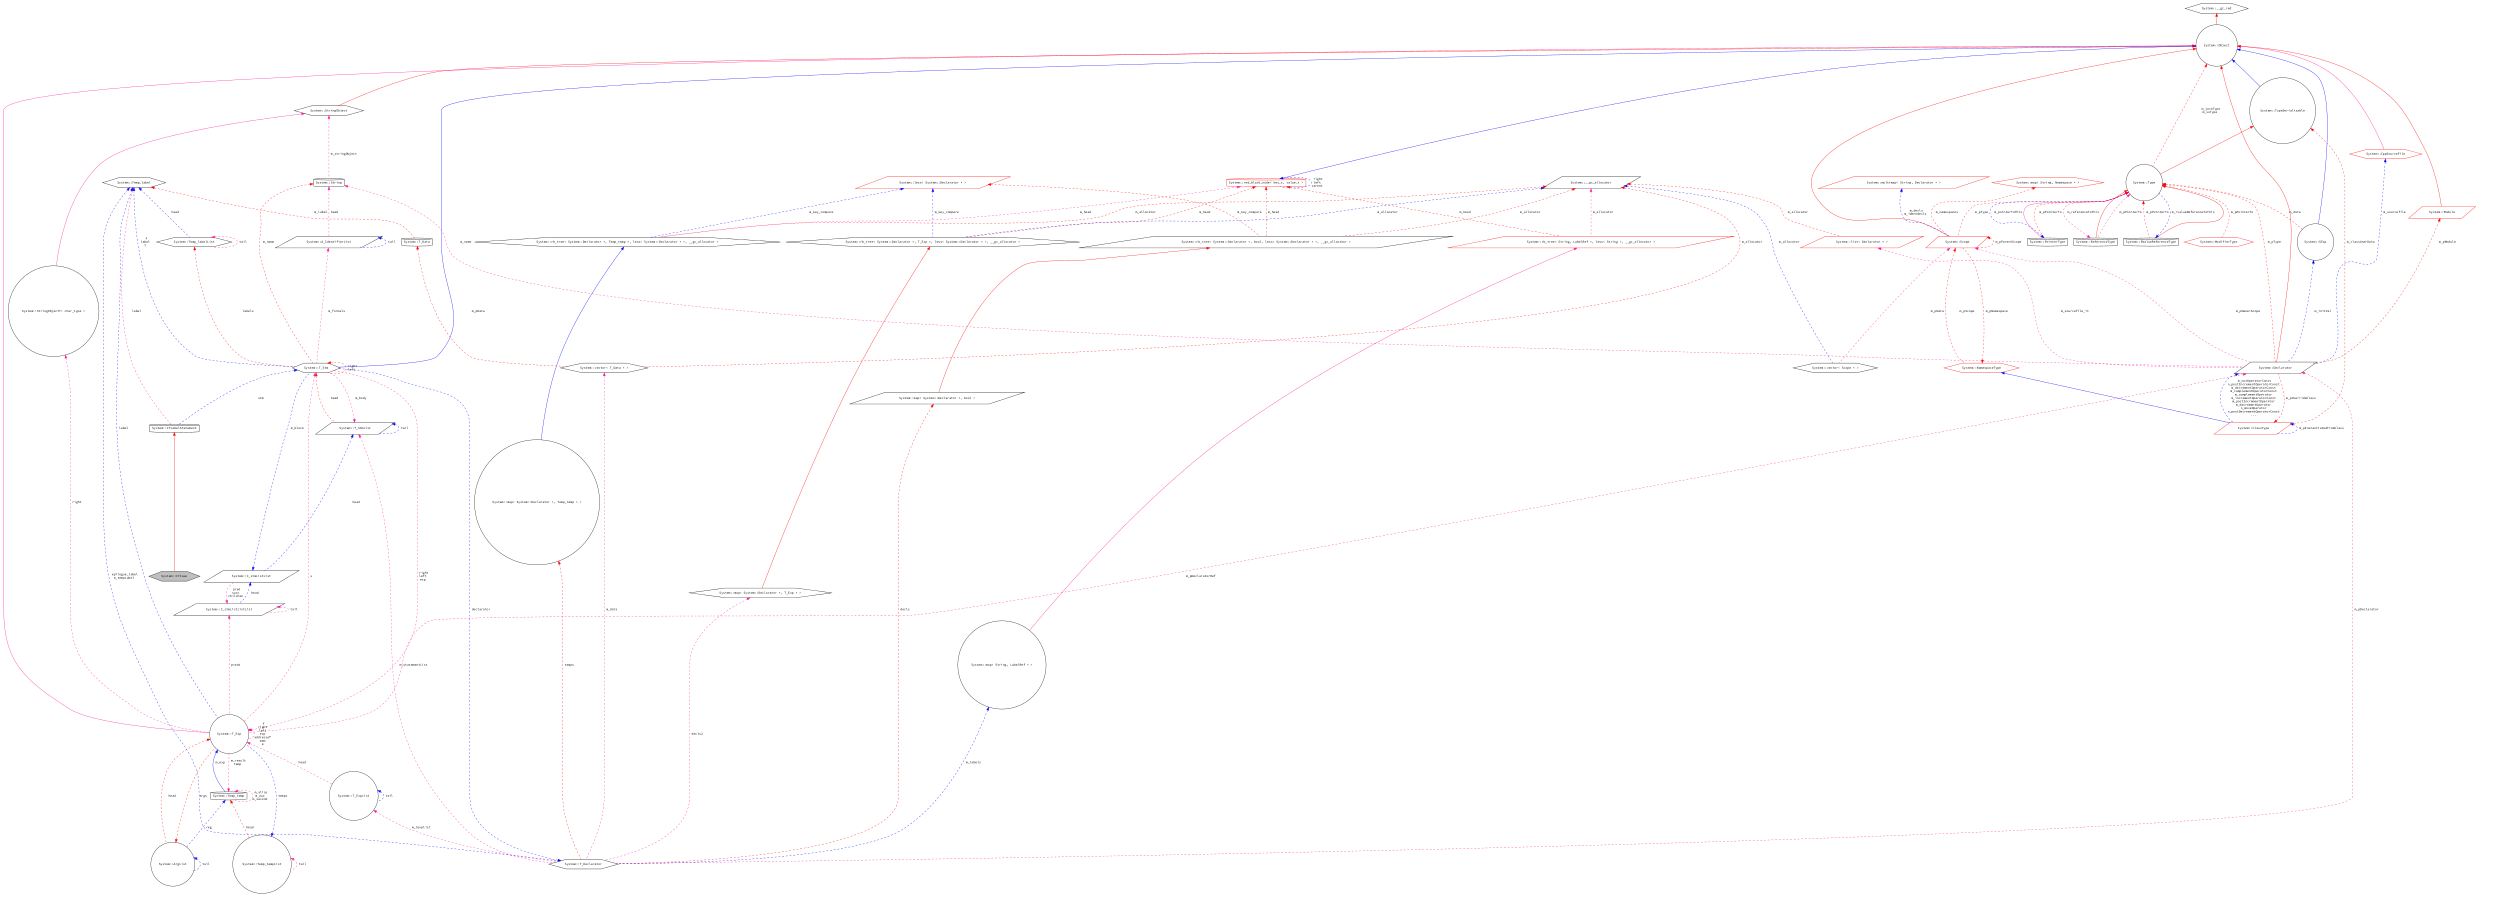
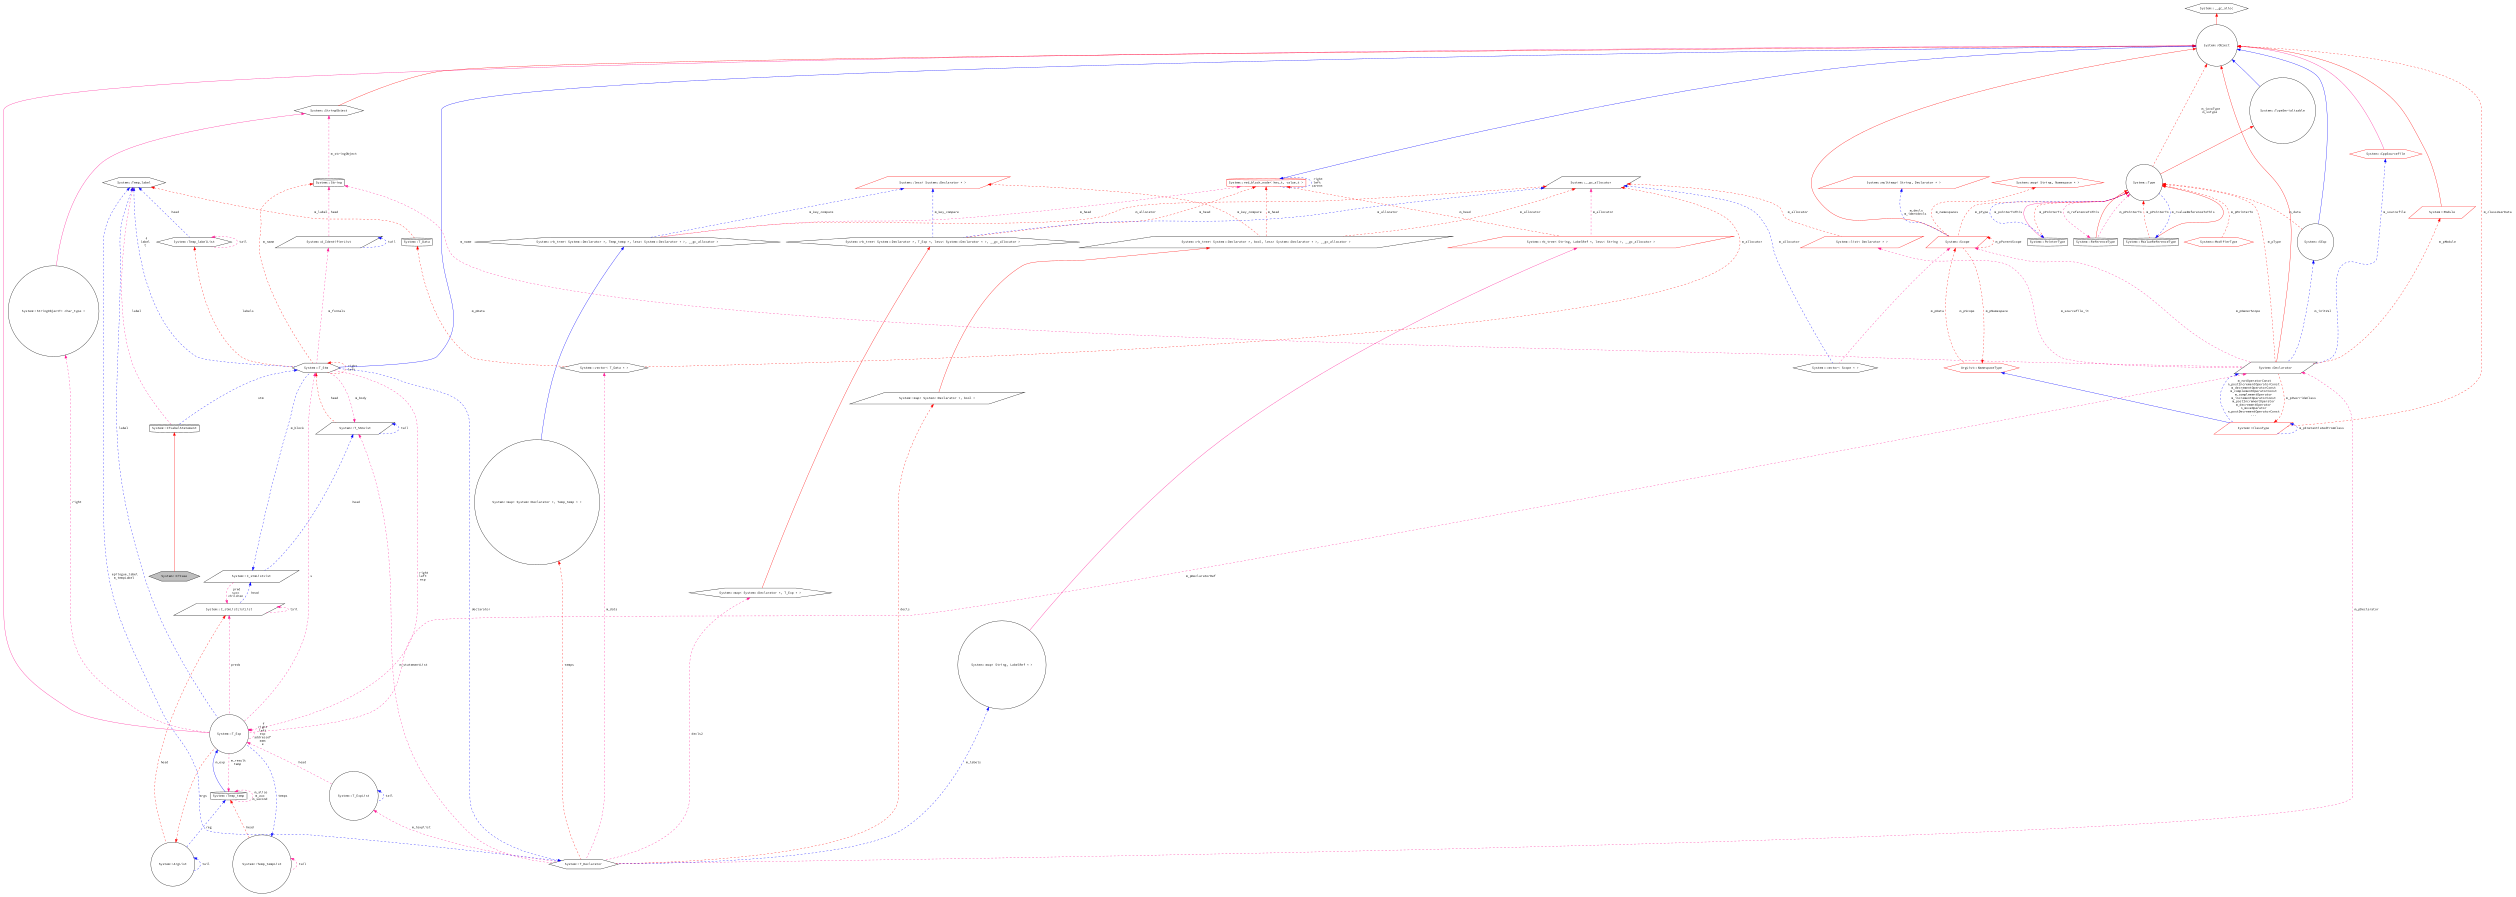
(2217, 9) -> (2217, 9)
(2345, 288) -> (2482, 215)
(1982, 368) -> (1982, 368)
(164, 781) -> (171, 720)
